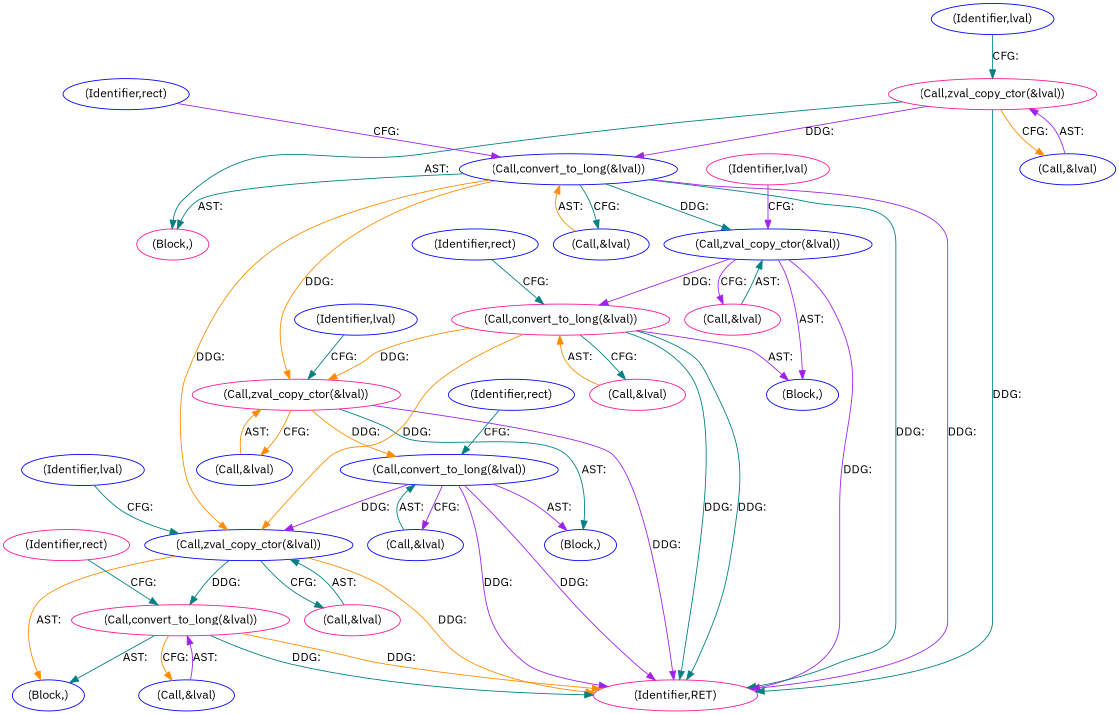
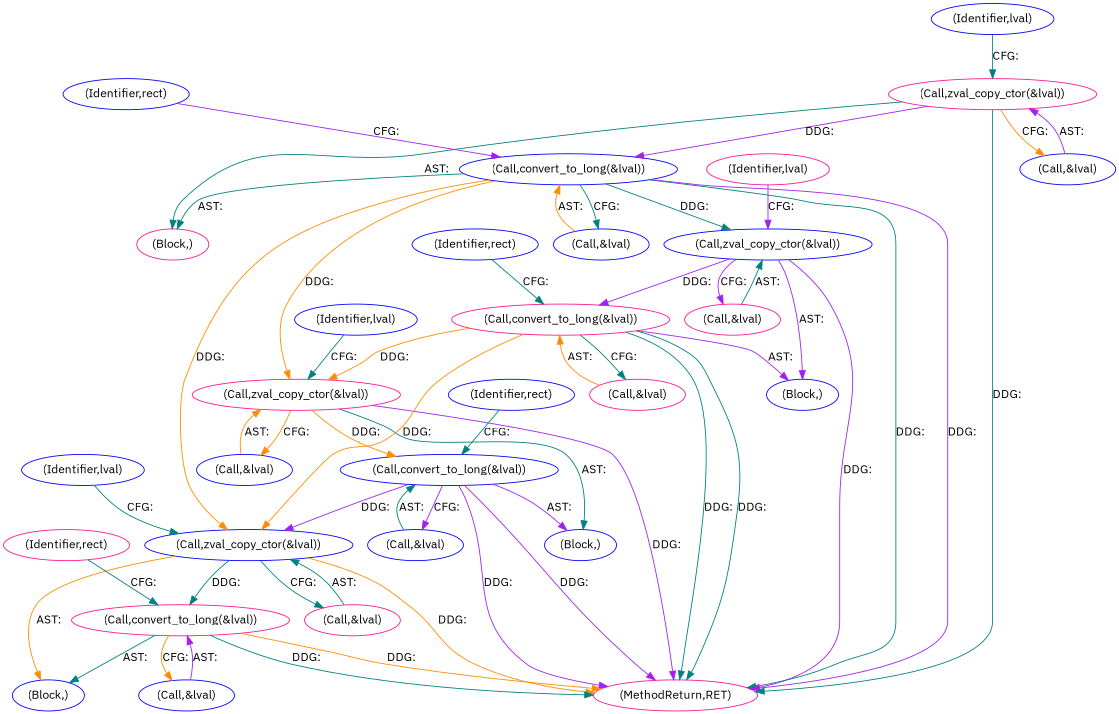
(676, 695) -> (676, 695)
